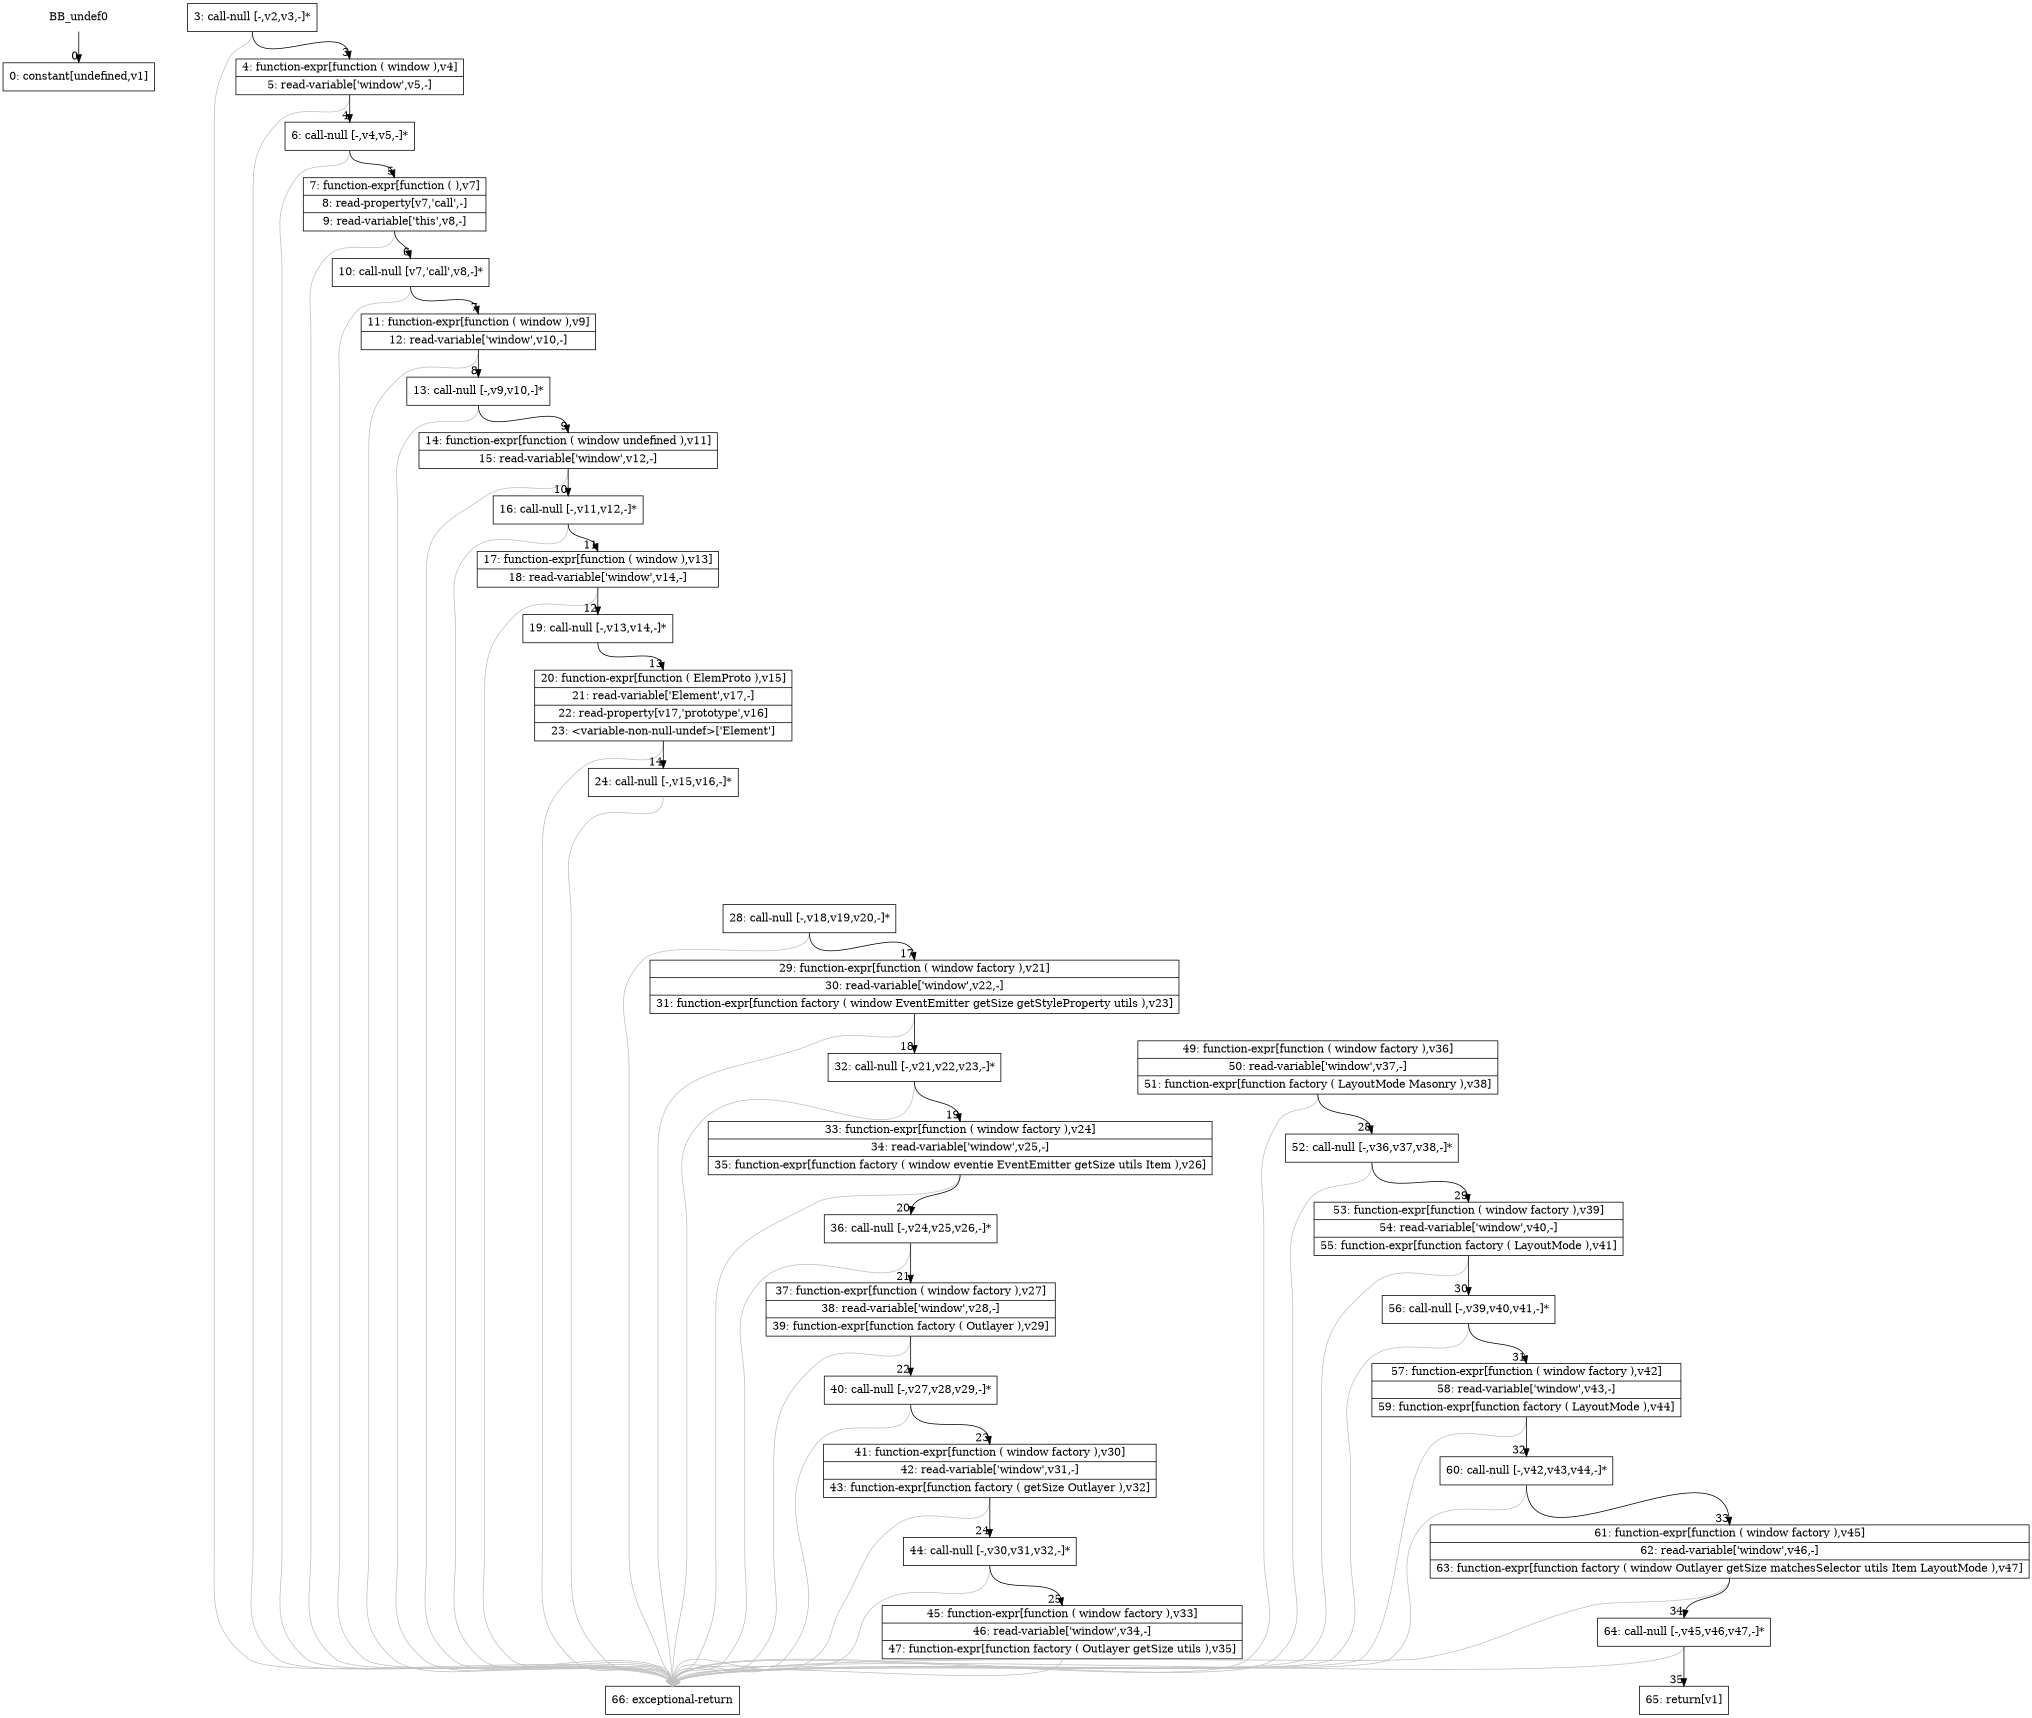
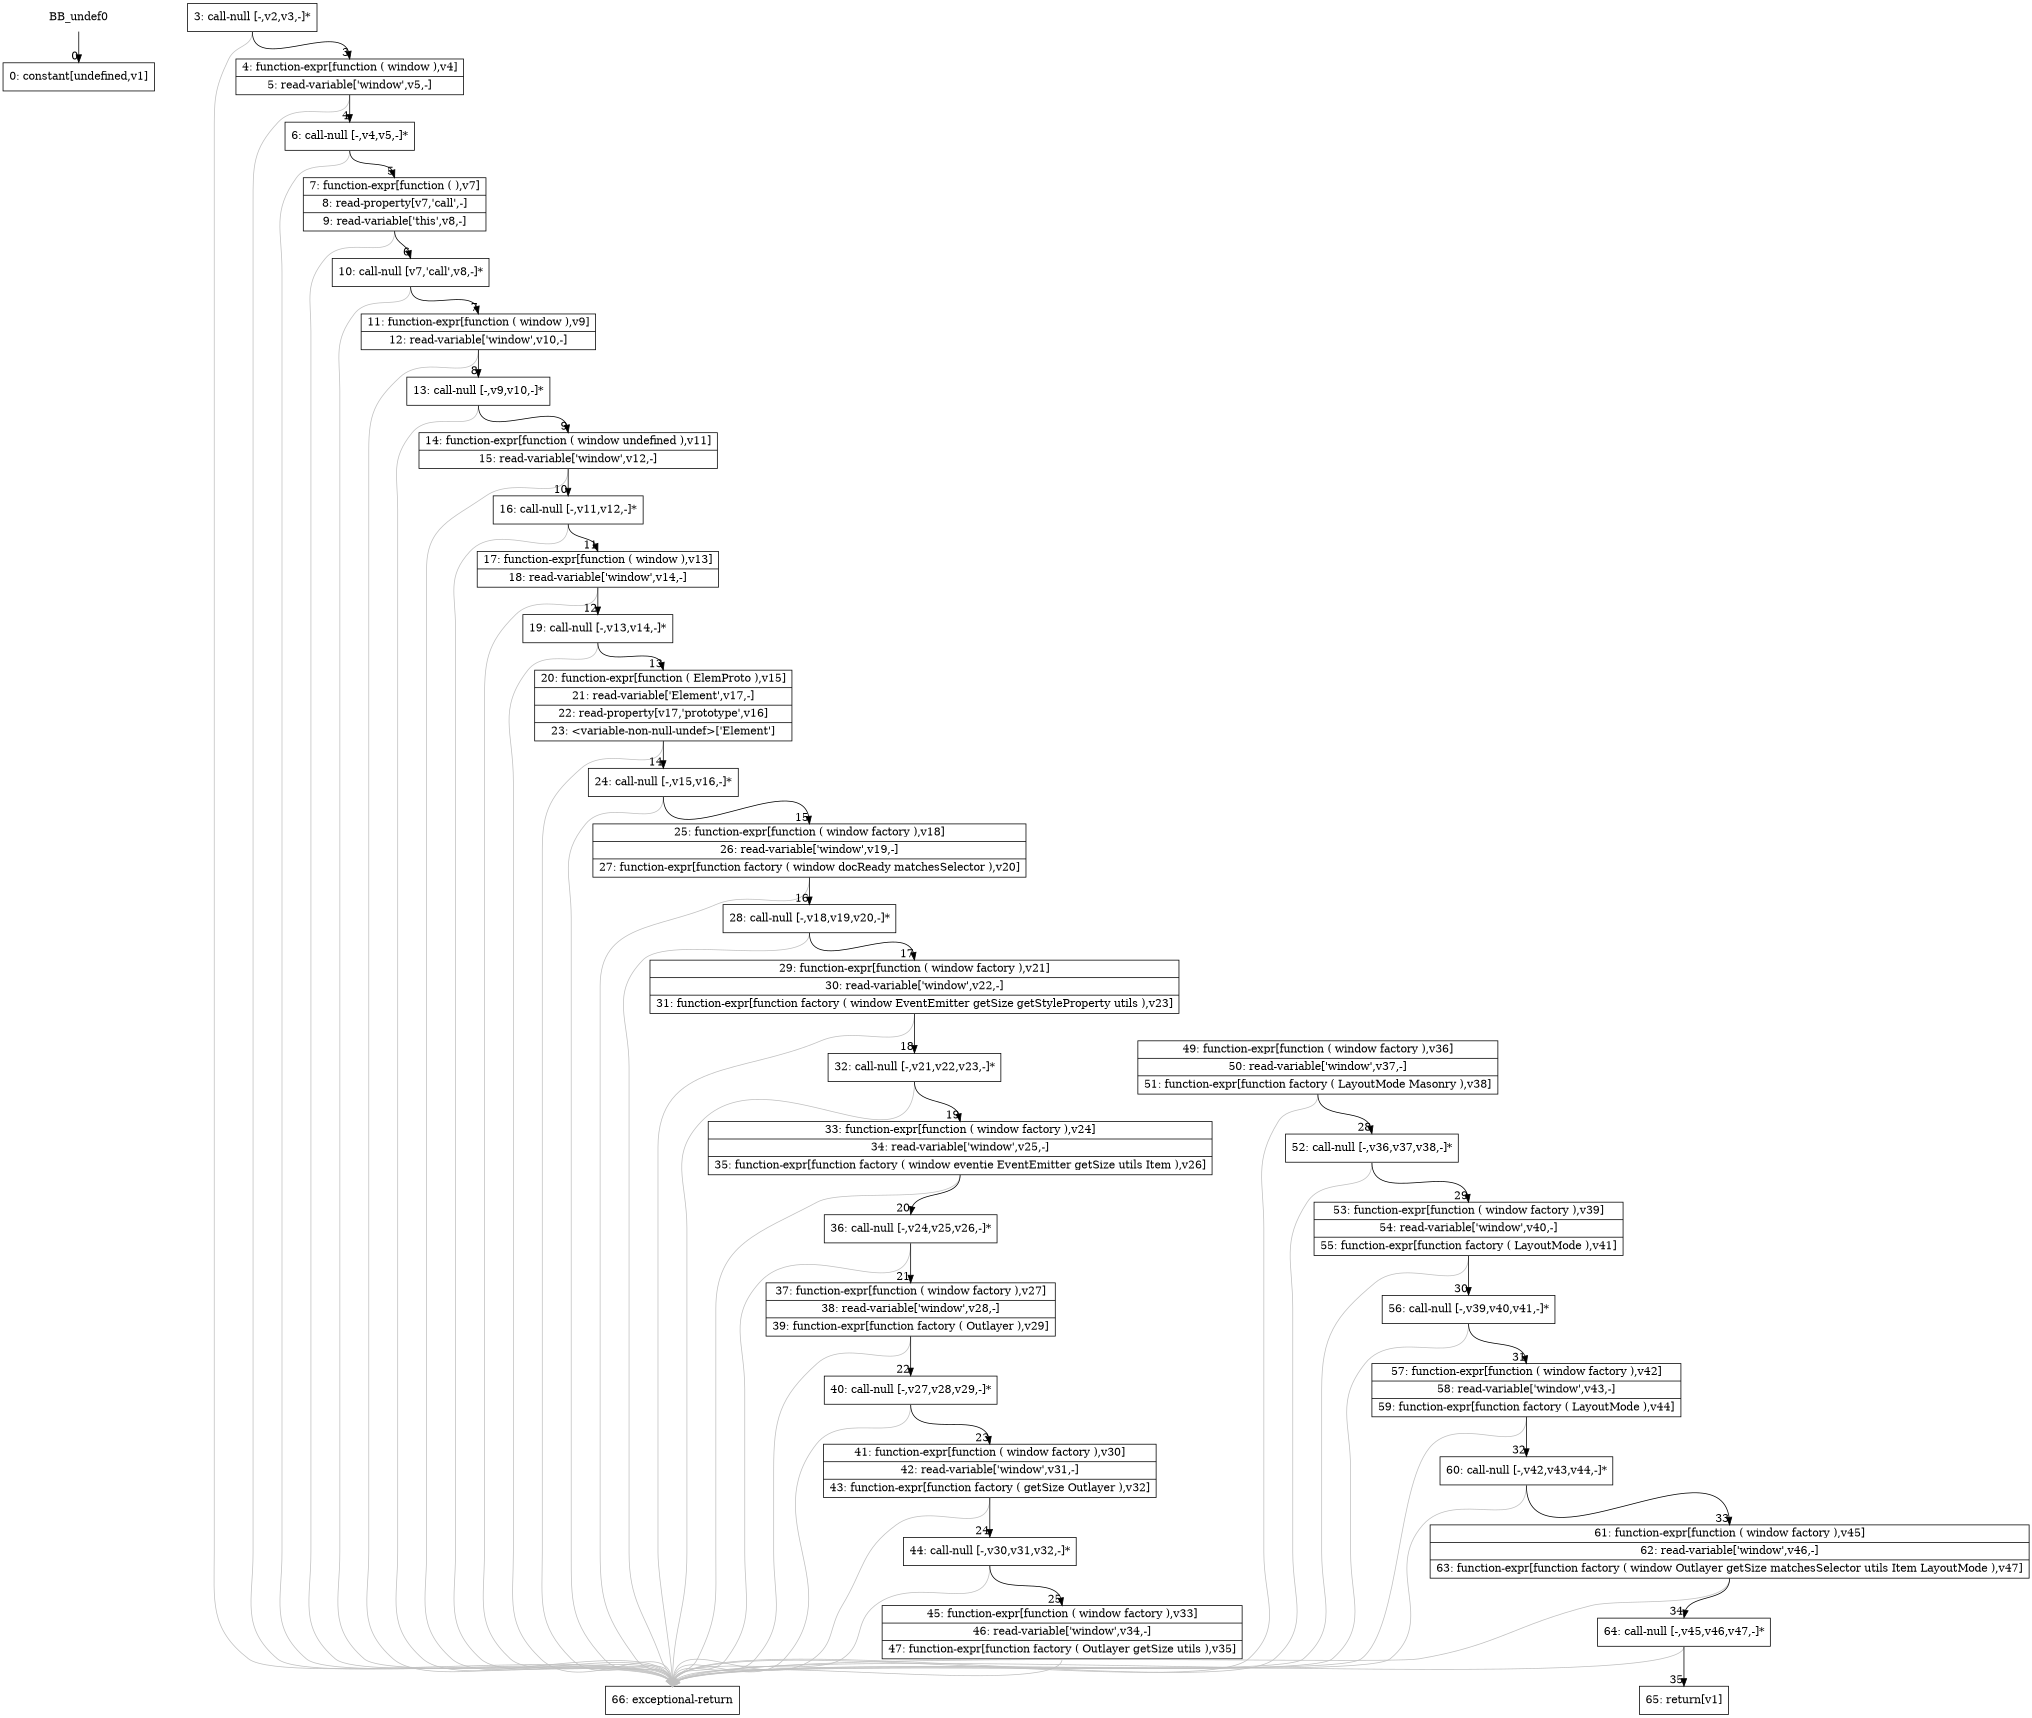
none -> (809, 851)
none -> (513, 1196)
